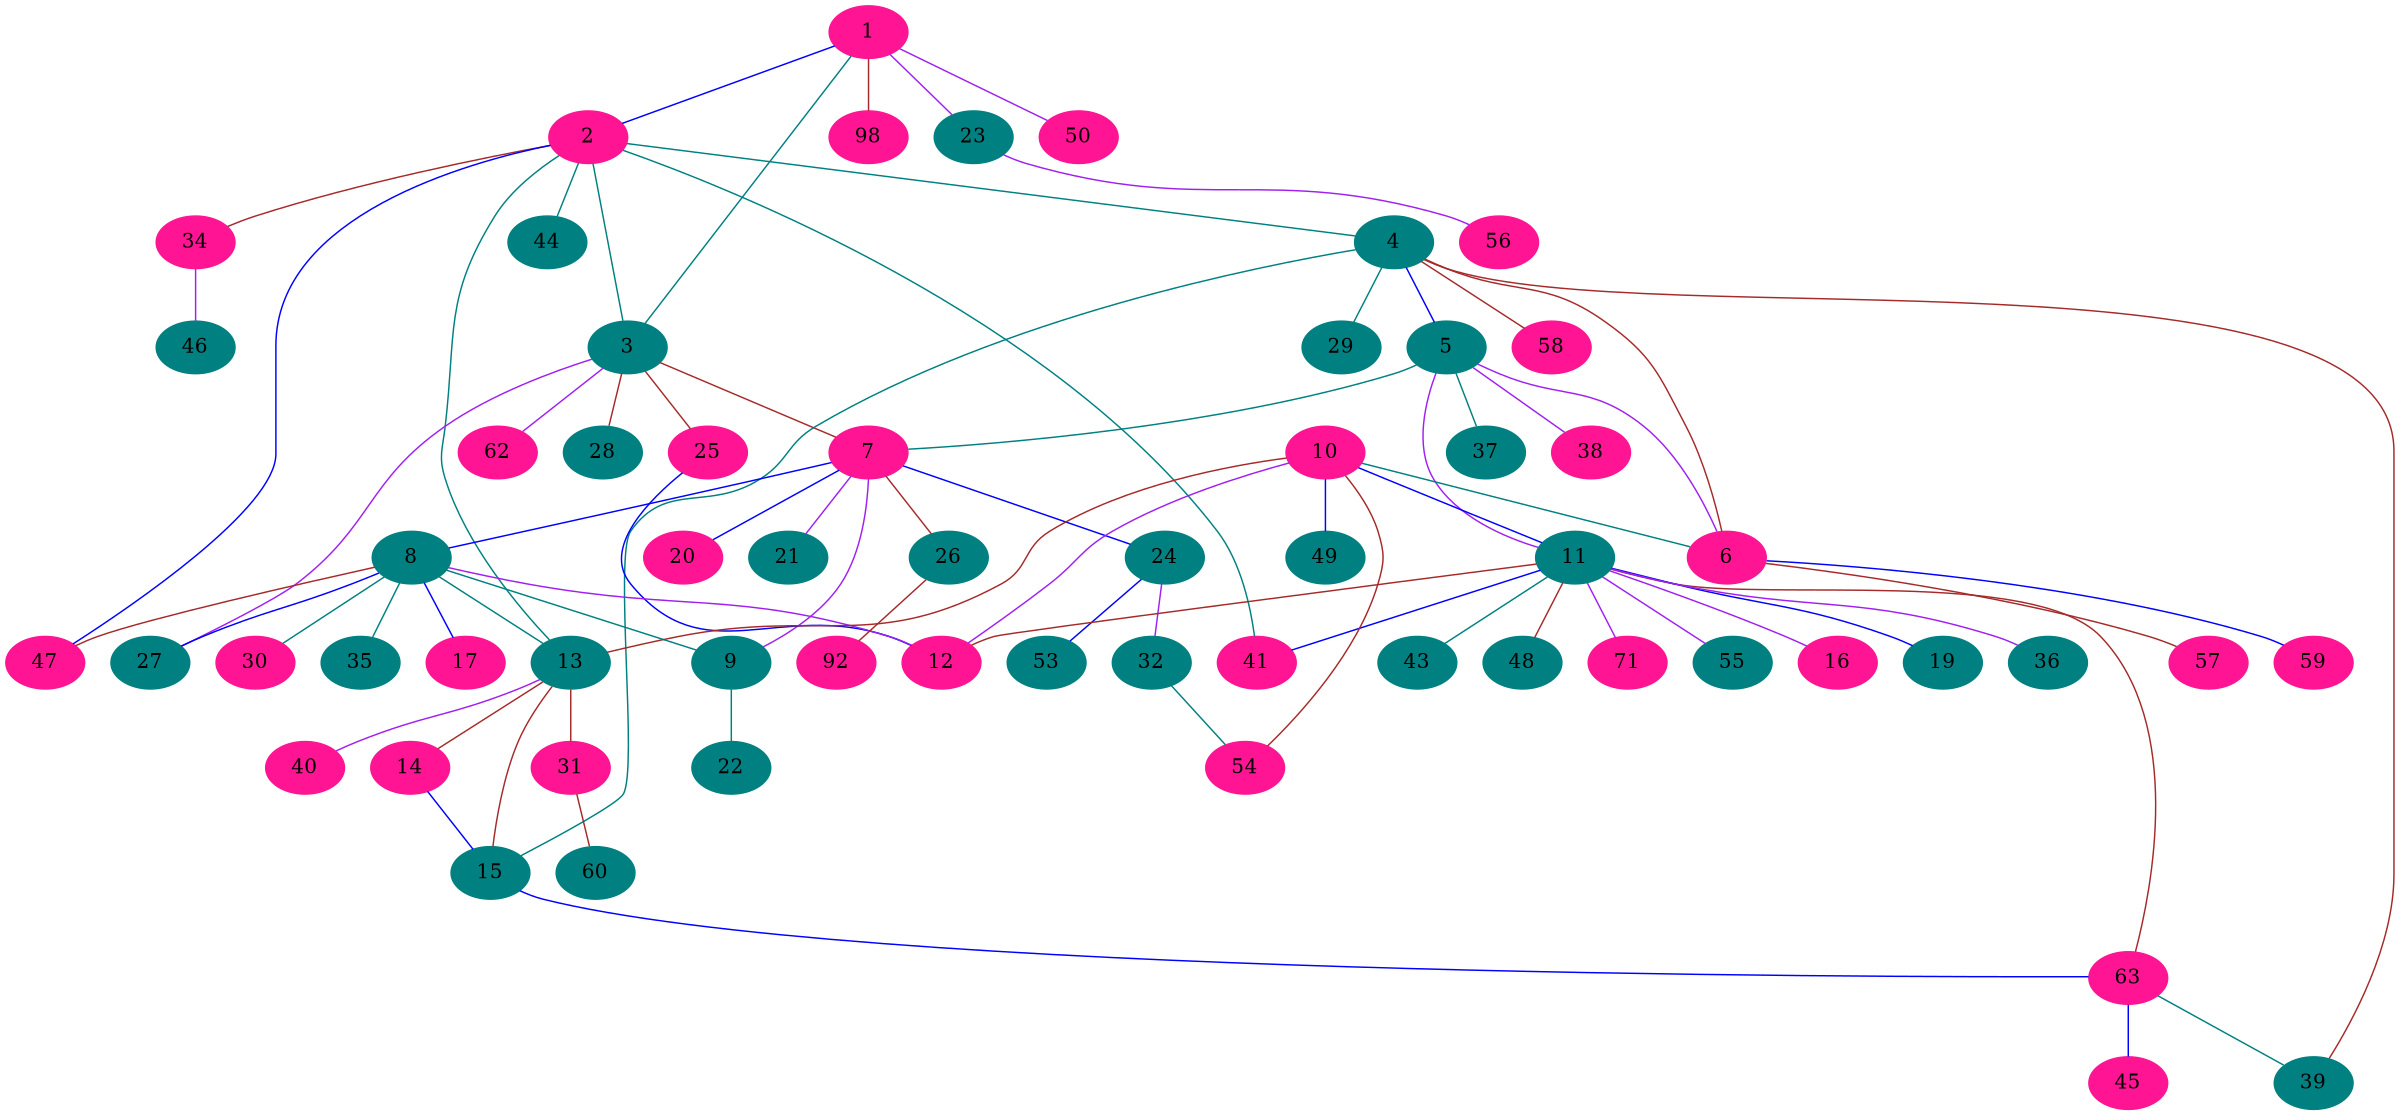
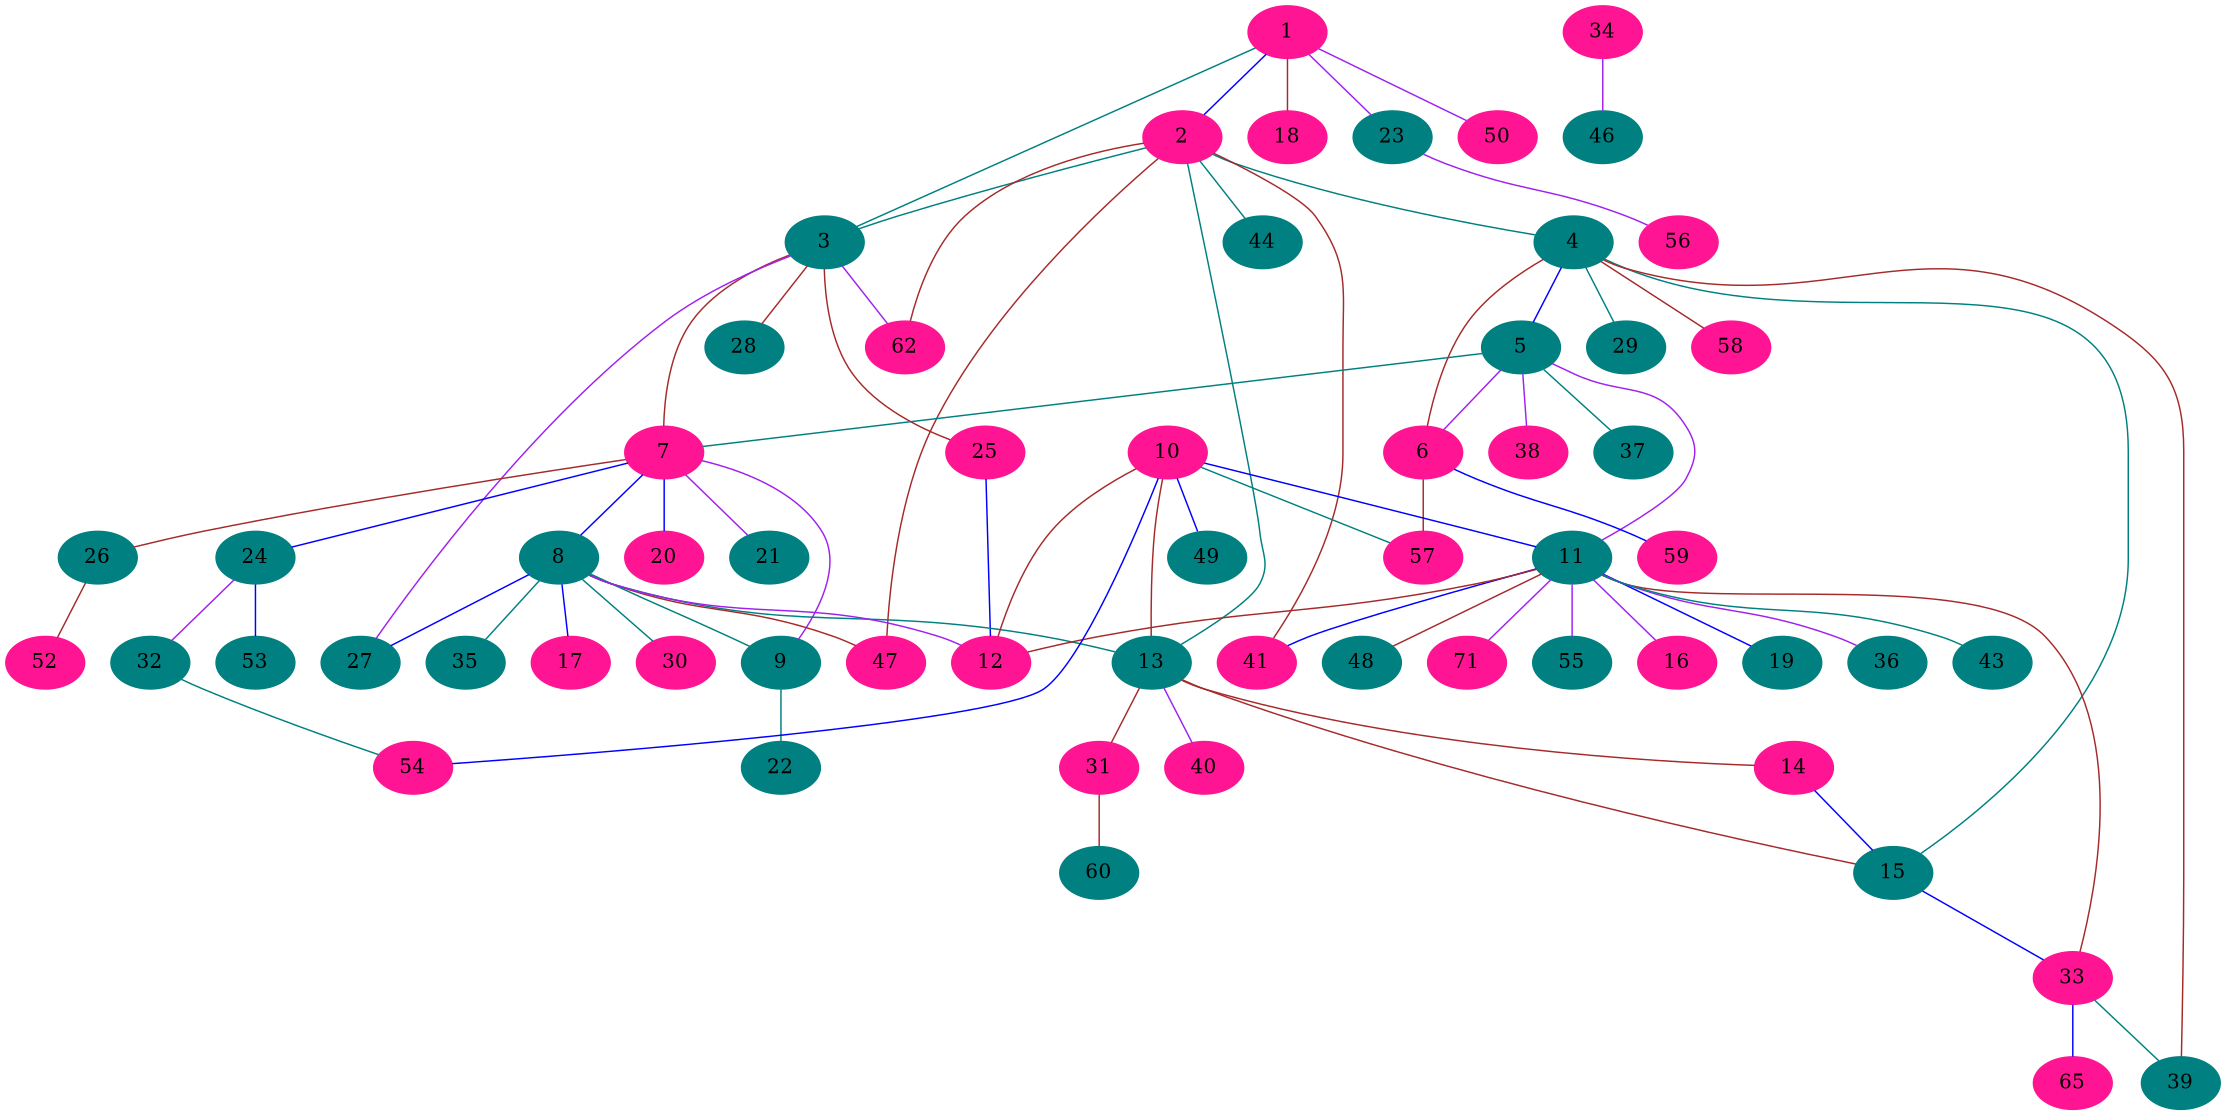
(869, 137) -> (1287, 137)
(387, 180) -> (982, 202)
(994, 332) -> (1343, 358)
(276, 359) -> (967, 368)
(1526, 505) -> (1295, 505)
(1115, 530) -> (1047, 536)
(1366, 614) -> (870, 725)
(836, 663) -> (45, 663)
(2128, 978) -> (2073, 978)
(2128, 1083) -> (2073, 1083)
